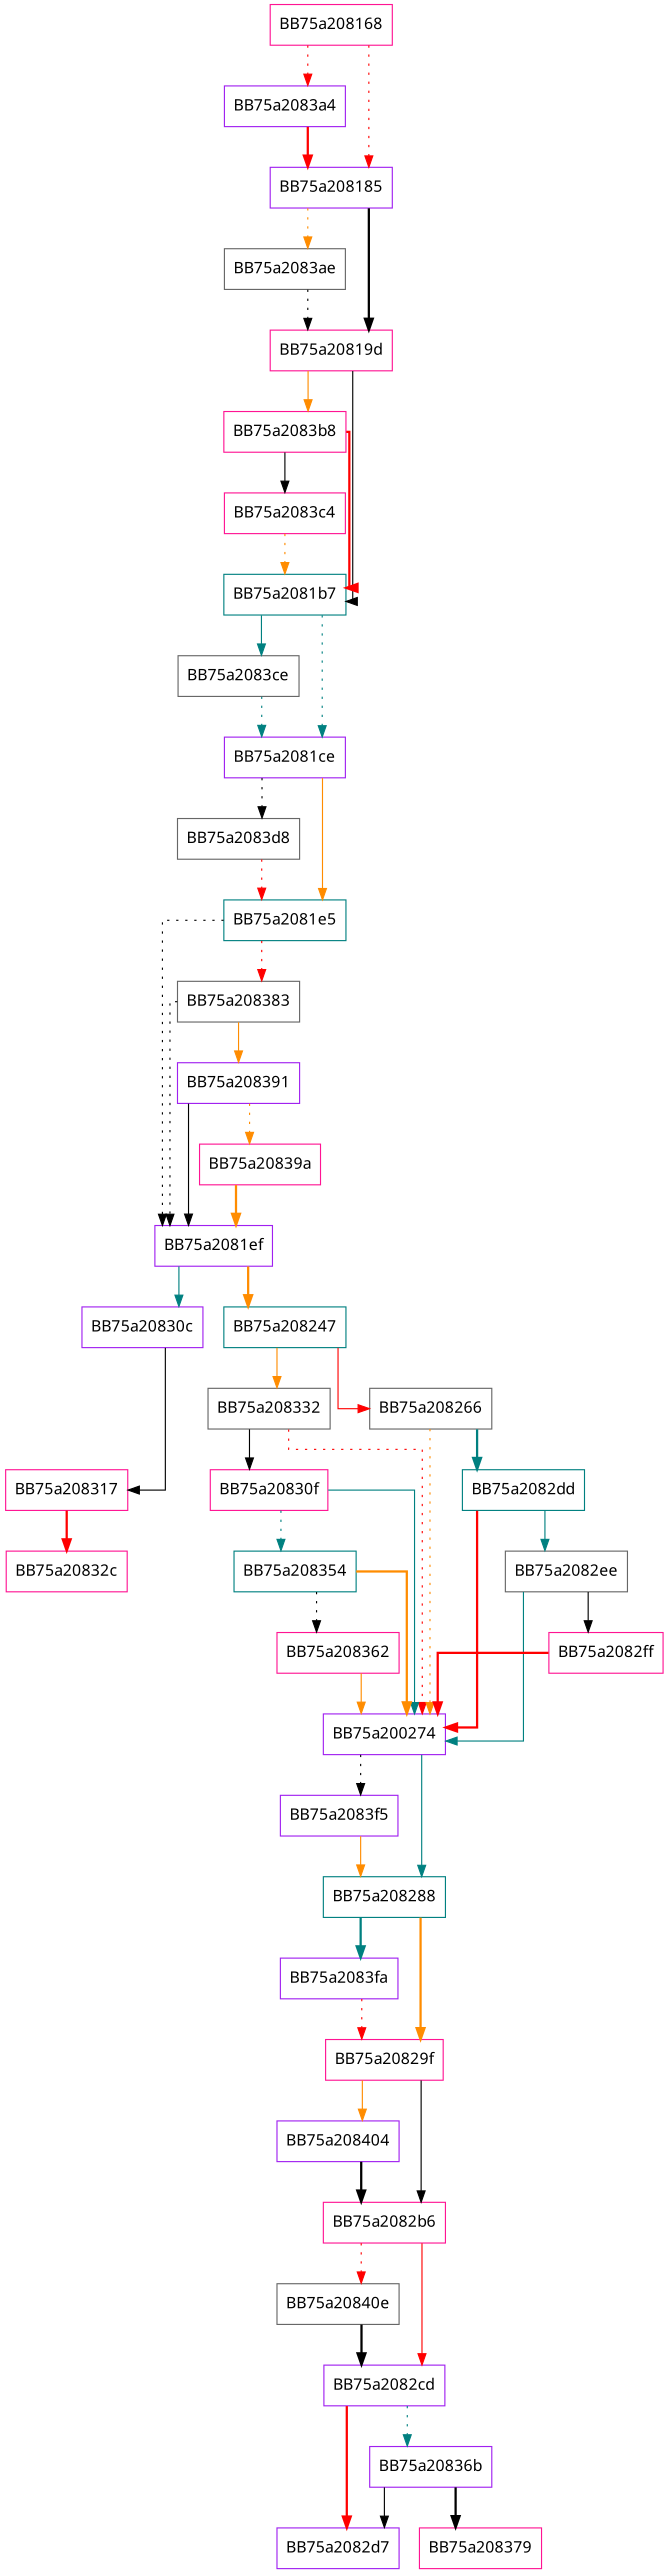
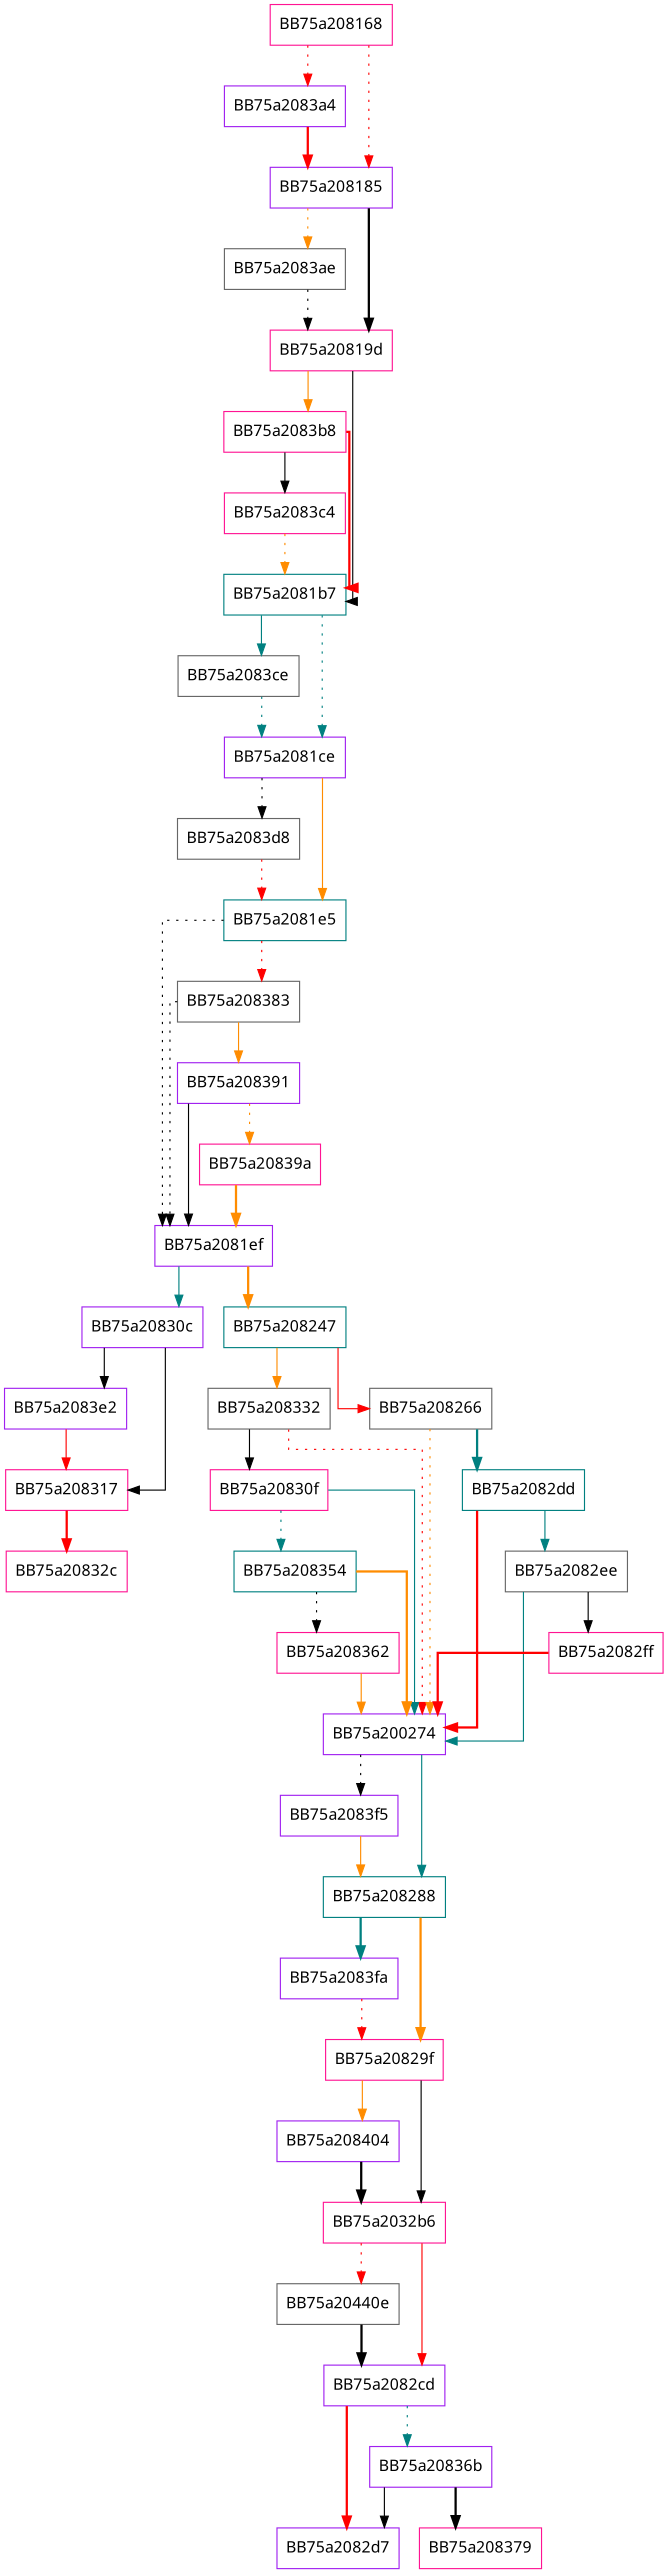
none -> (66, 1409)
(384, 2223) -> (384, 2223)
(338, 2304) -> (338, 2304)
